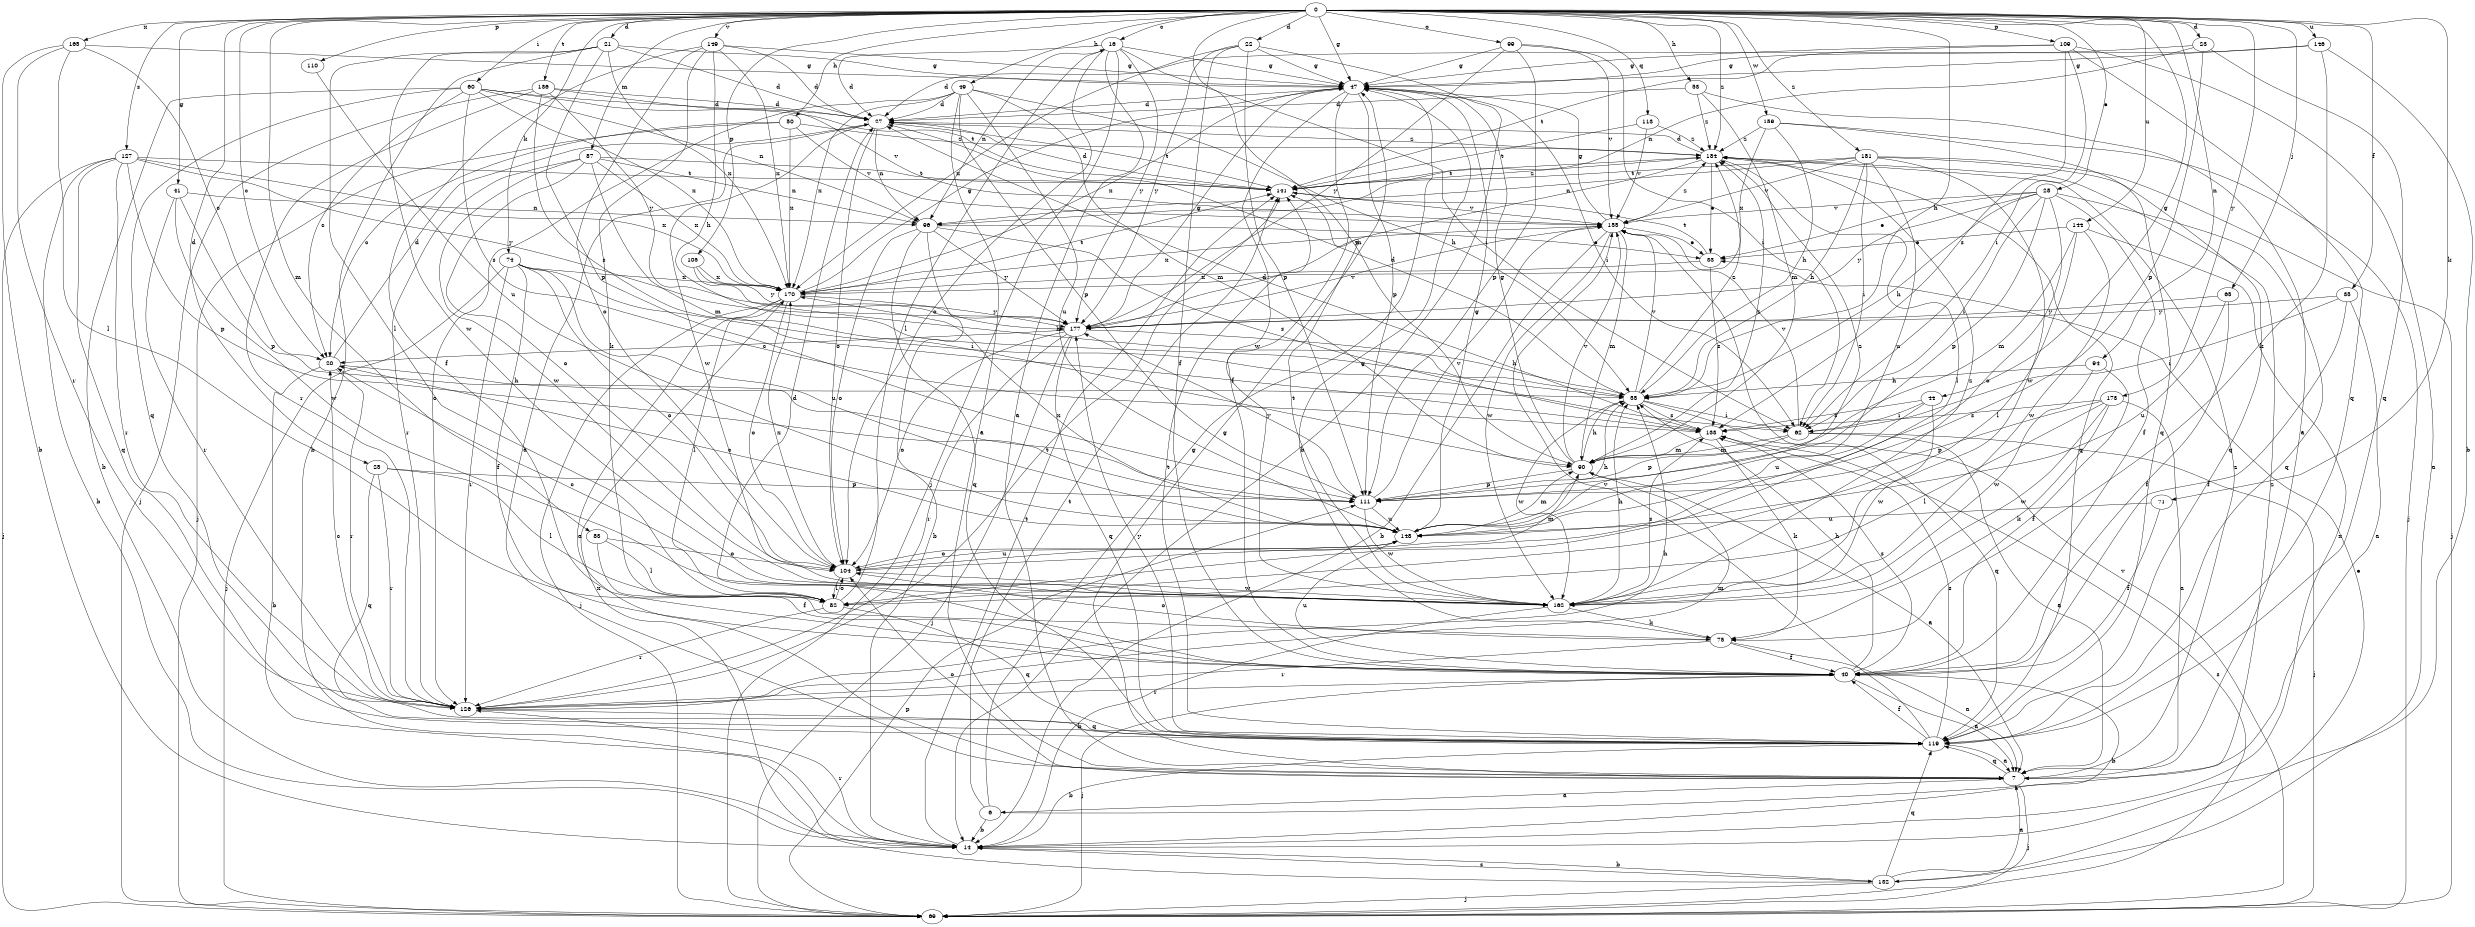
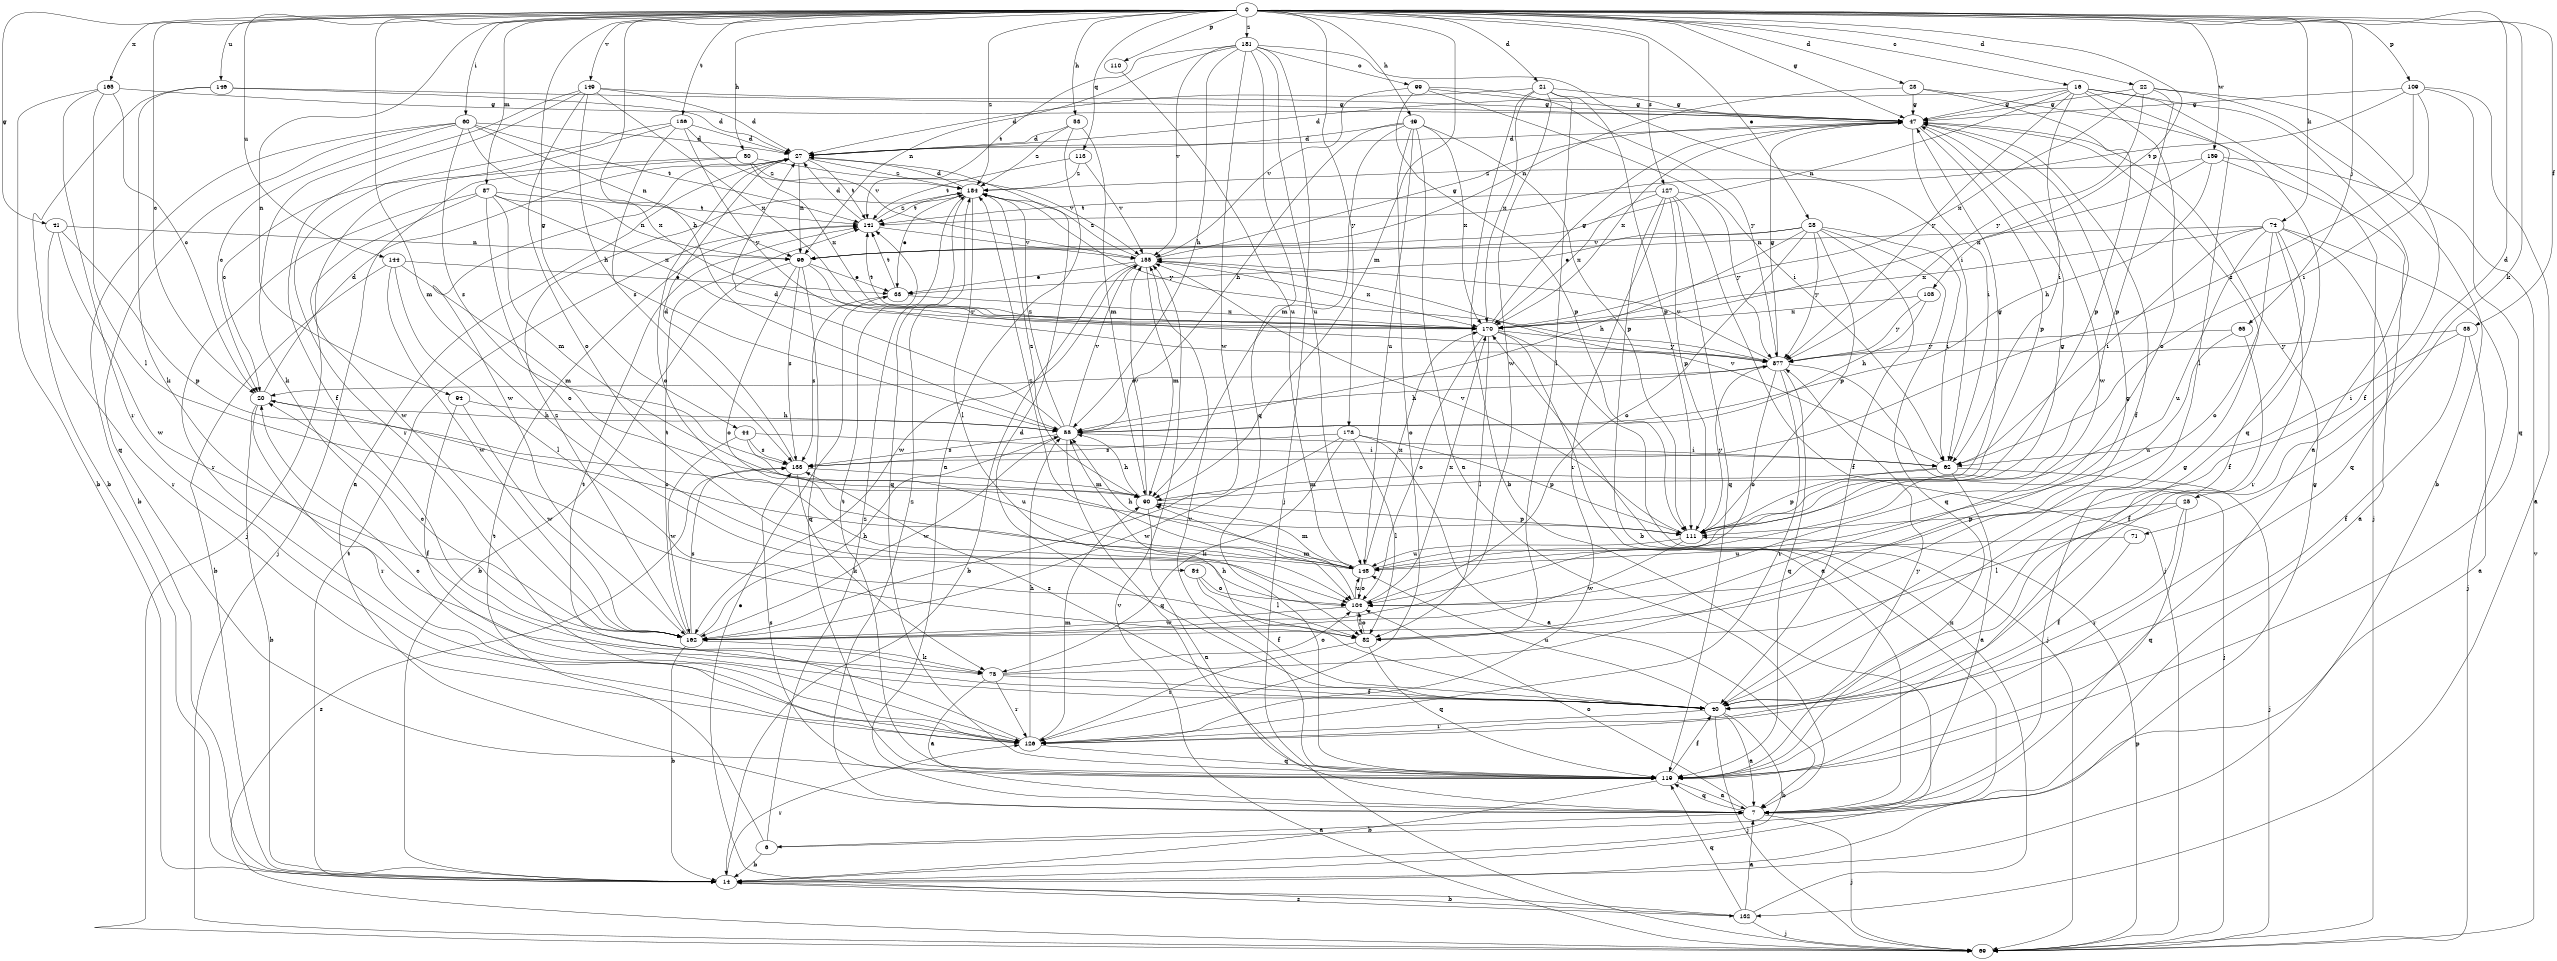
(1412, 27) -> (1331, 66)
none -> (1539, 247)
(914, 301) -> (1977, 524)
(1075, 329) -> (1778, 364)
(2409, 519) -> (2536, 554)
(597, 537) -> (1195, 571)
(2340, 537) -> (216, 571)
none -> (2218, 622)
